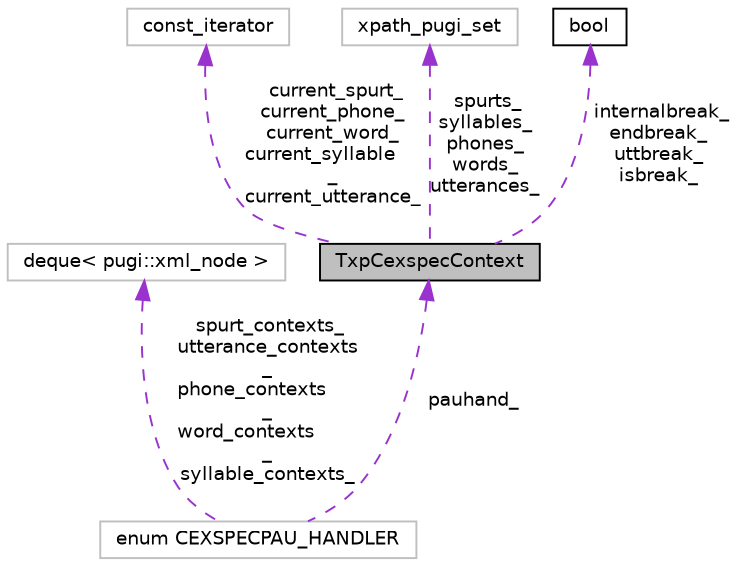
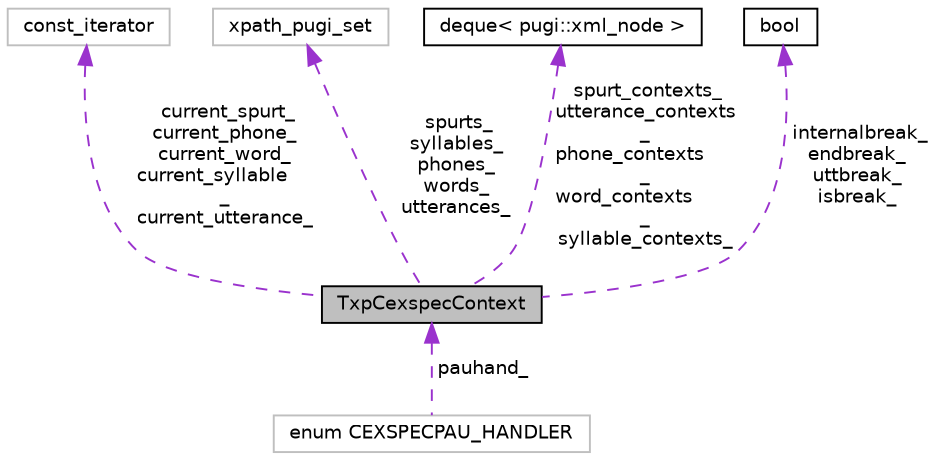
(147, 262) -> (563, 27)
(152, 422) -> (536, 187)
